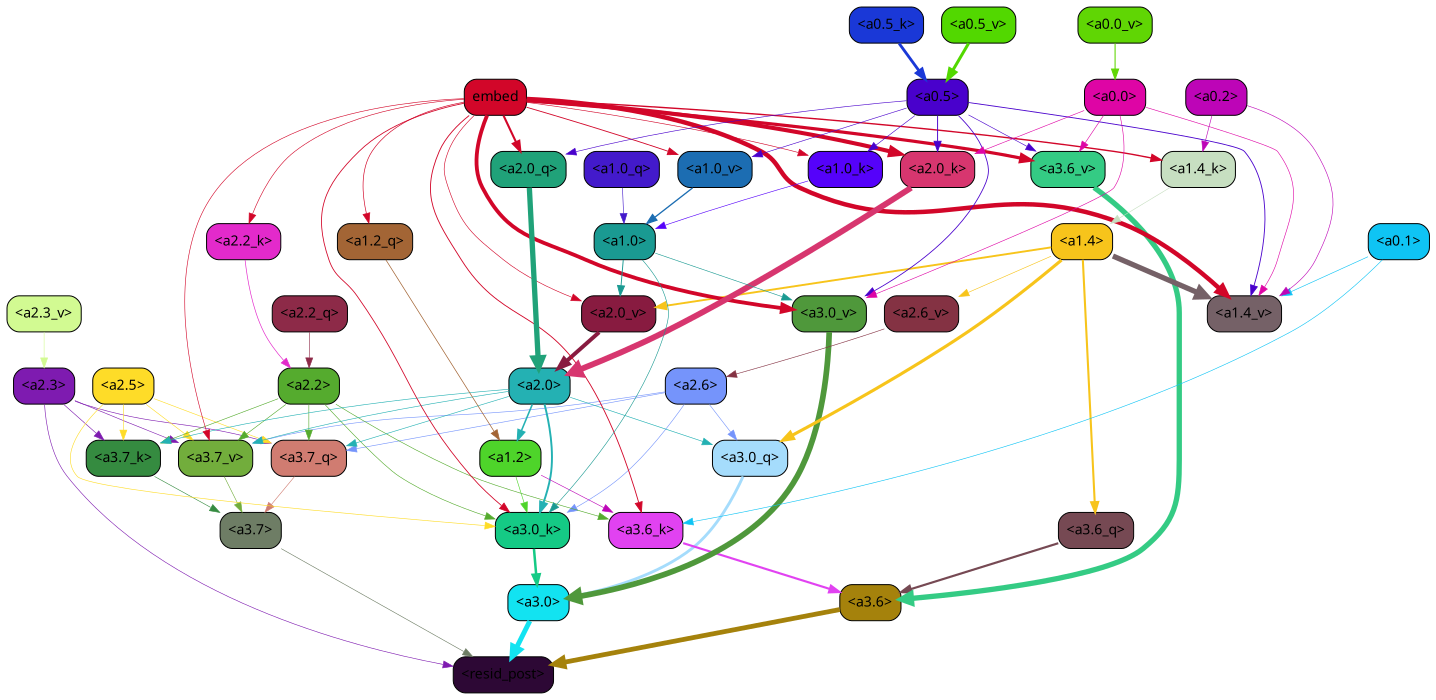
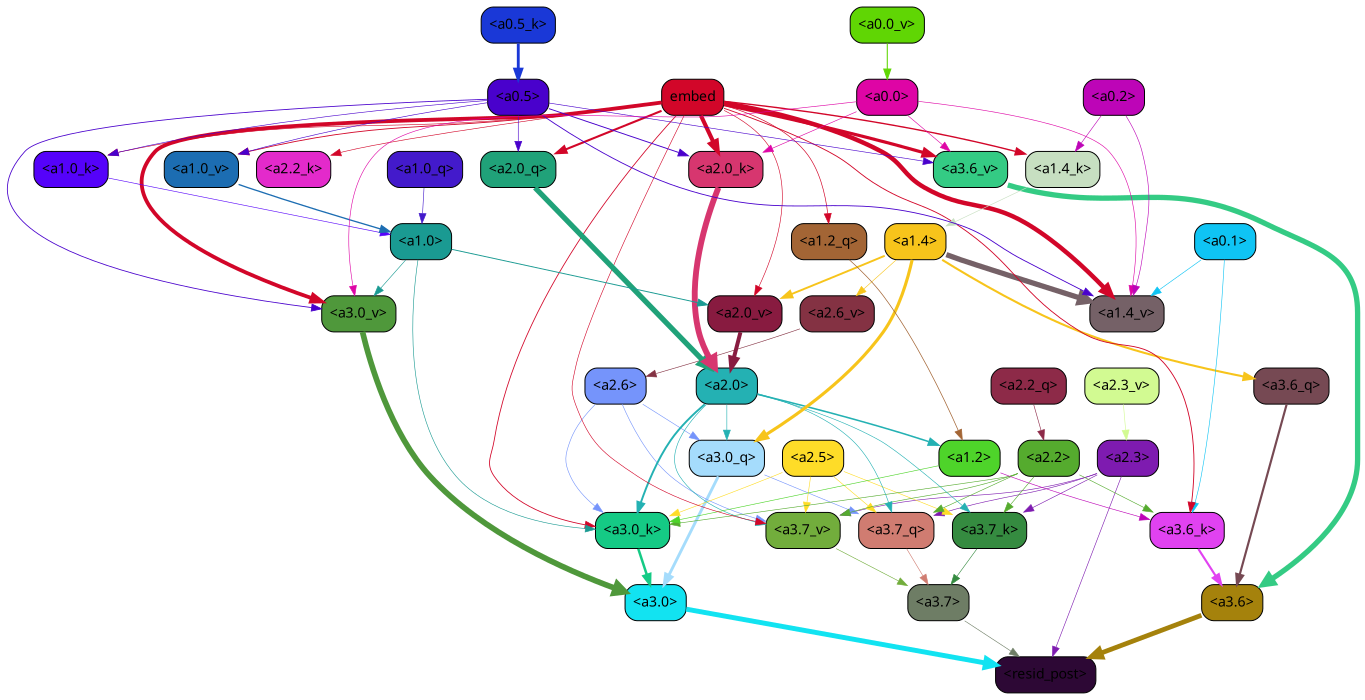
(979, 25) -> none
(256, 313) -> none
(511, 421) -> (796, 488)
